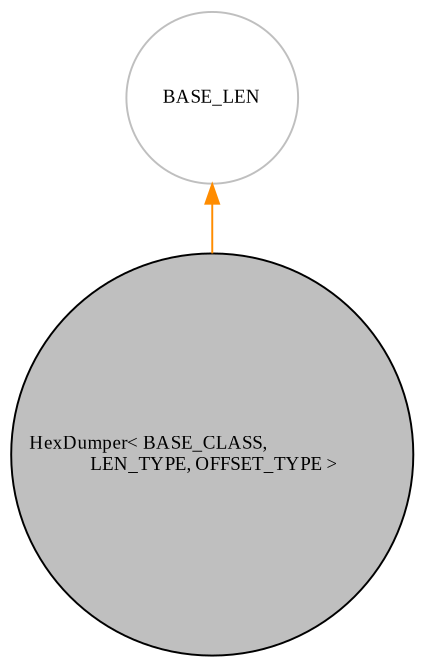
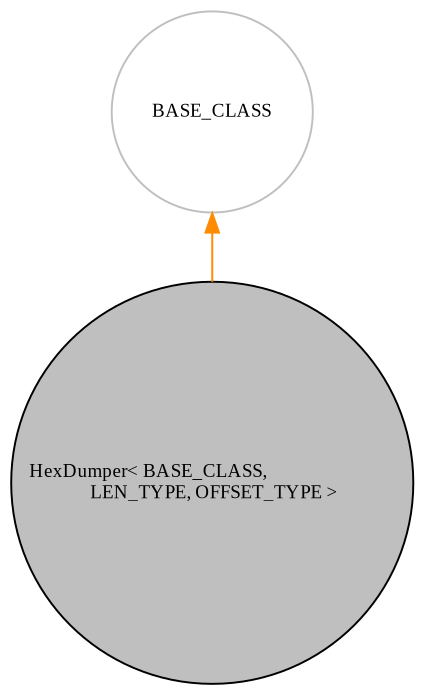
(212, 98) -> (212, 112)
